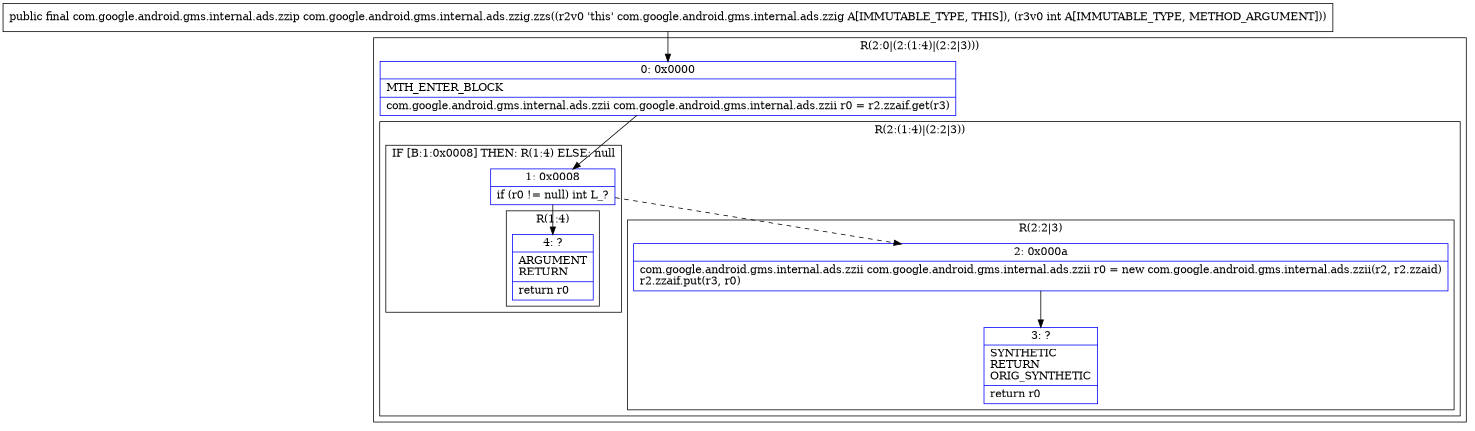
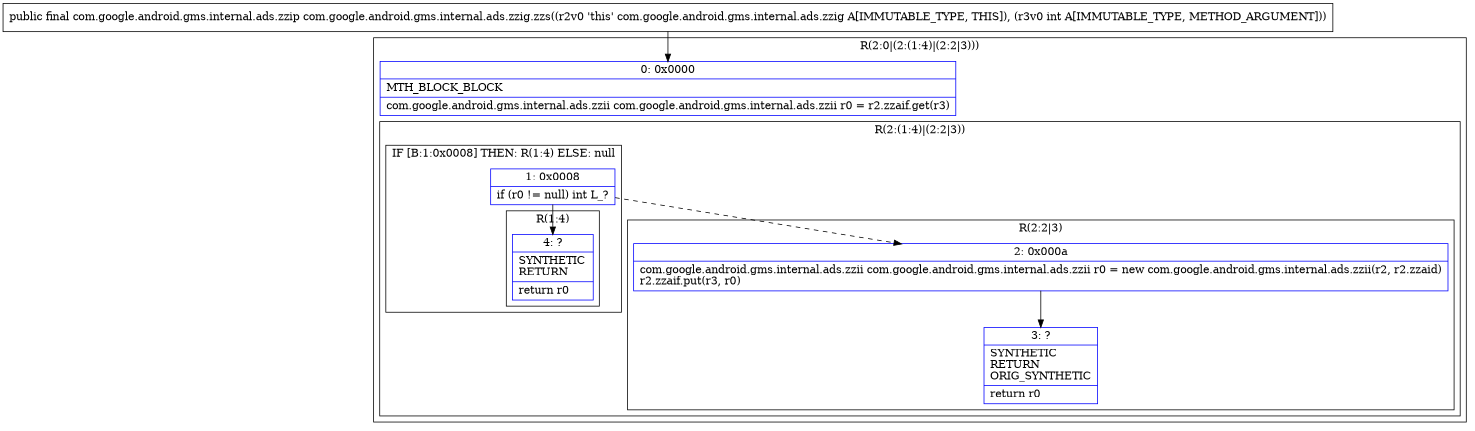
(445, 88) -> (445, 88)
(608, 140) -> none
(553, 261) -> (552, 261)
